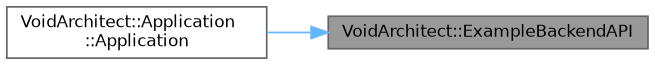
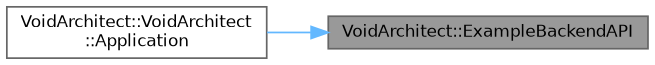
(137, 32) -> (137, 32)
